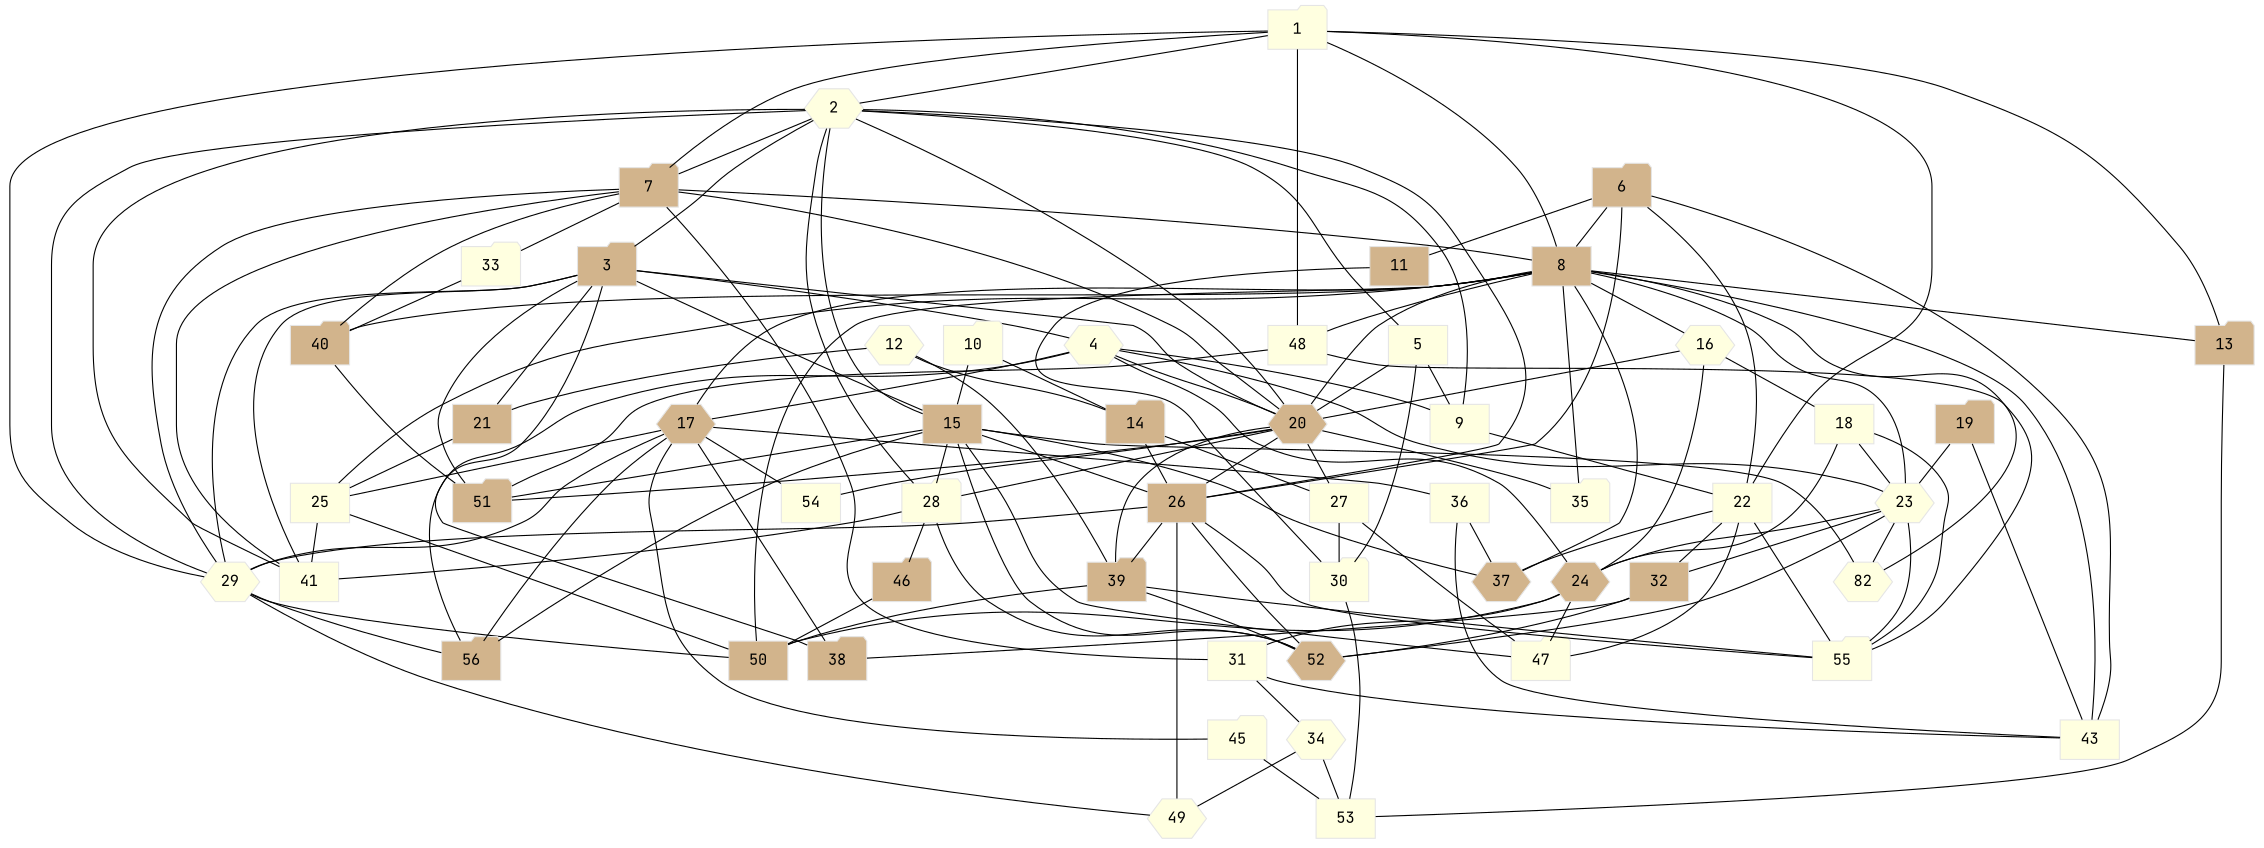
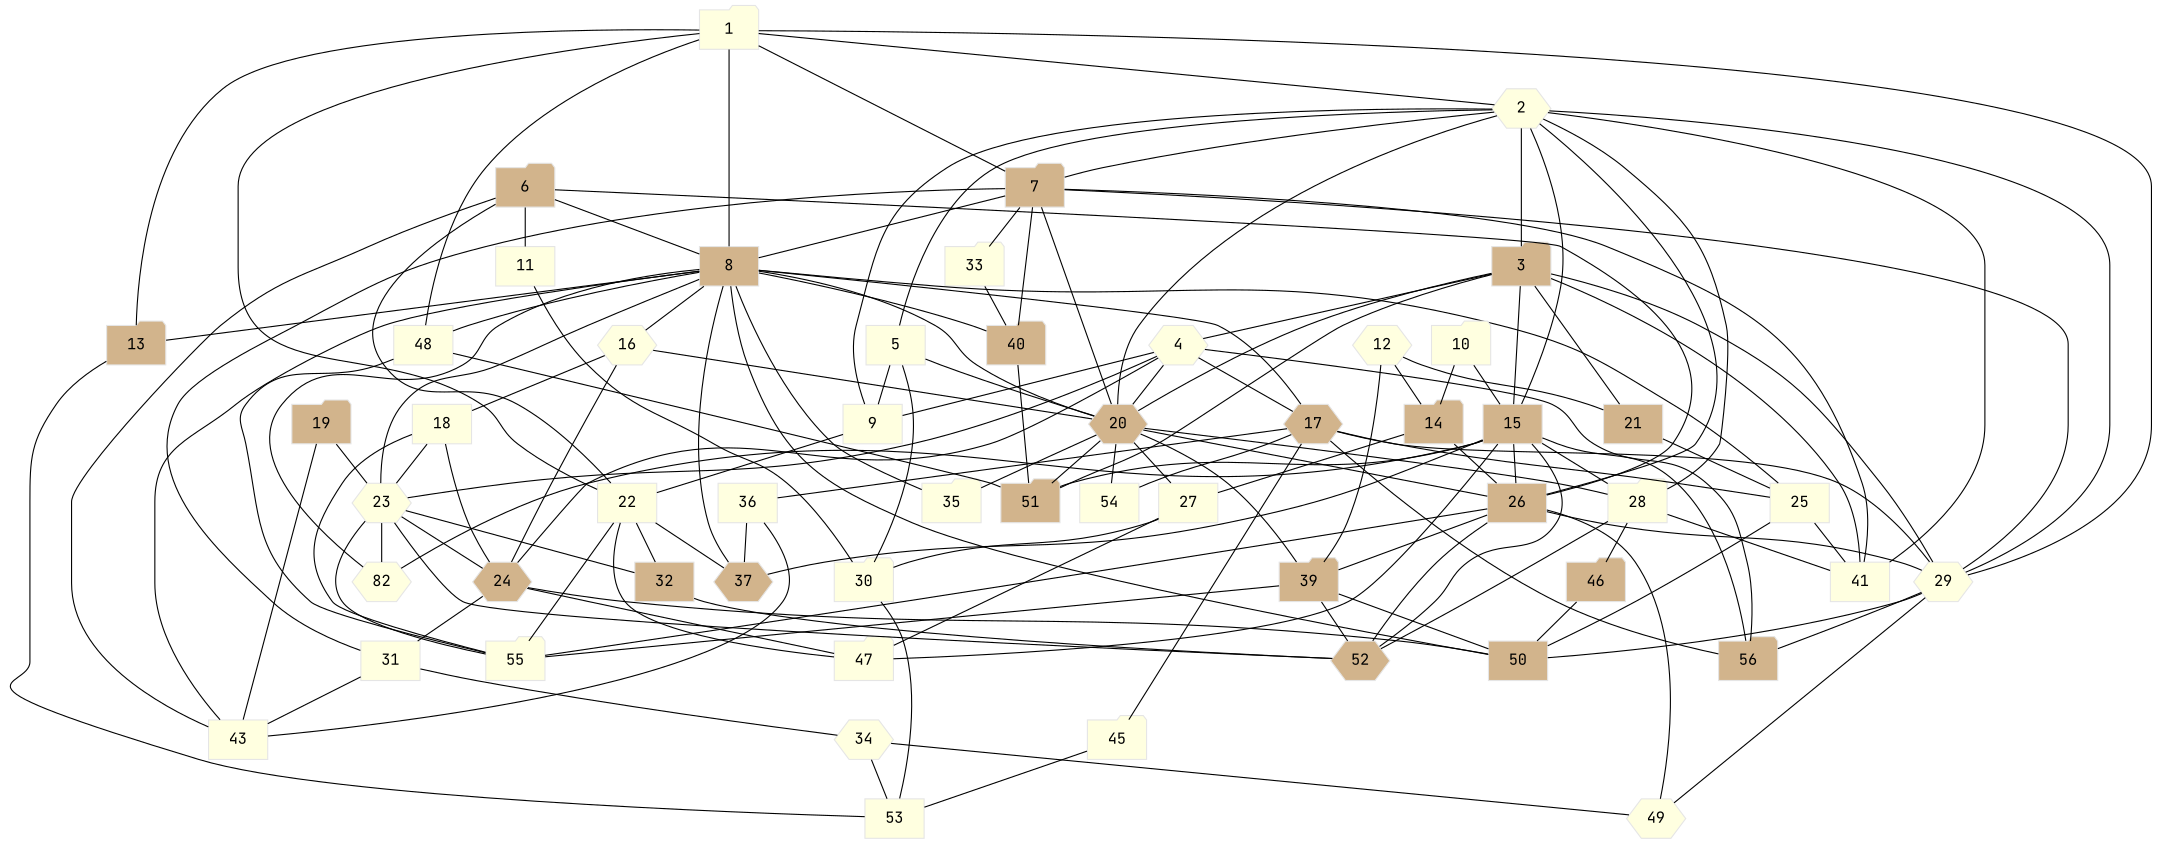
(1399, 266) -> (525, 266)
(837, 661) -> none
